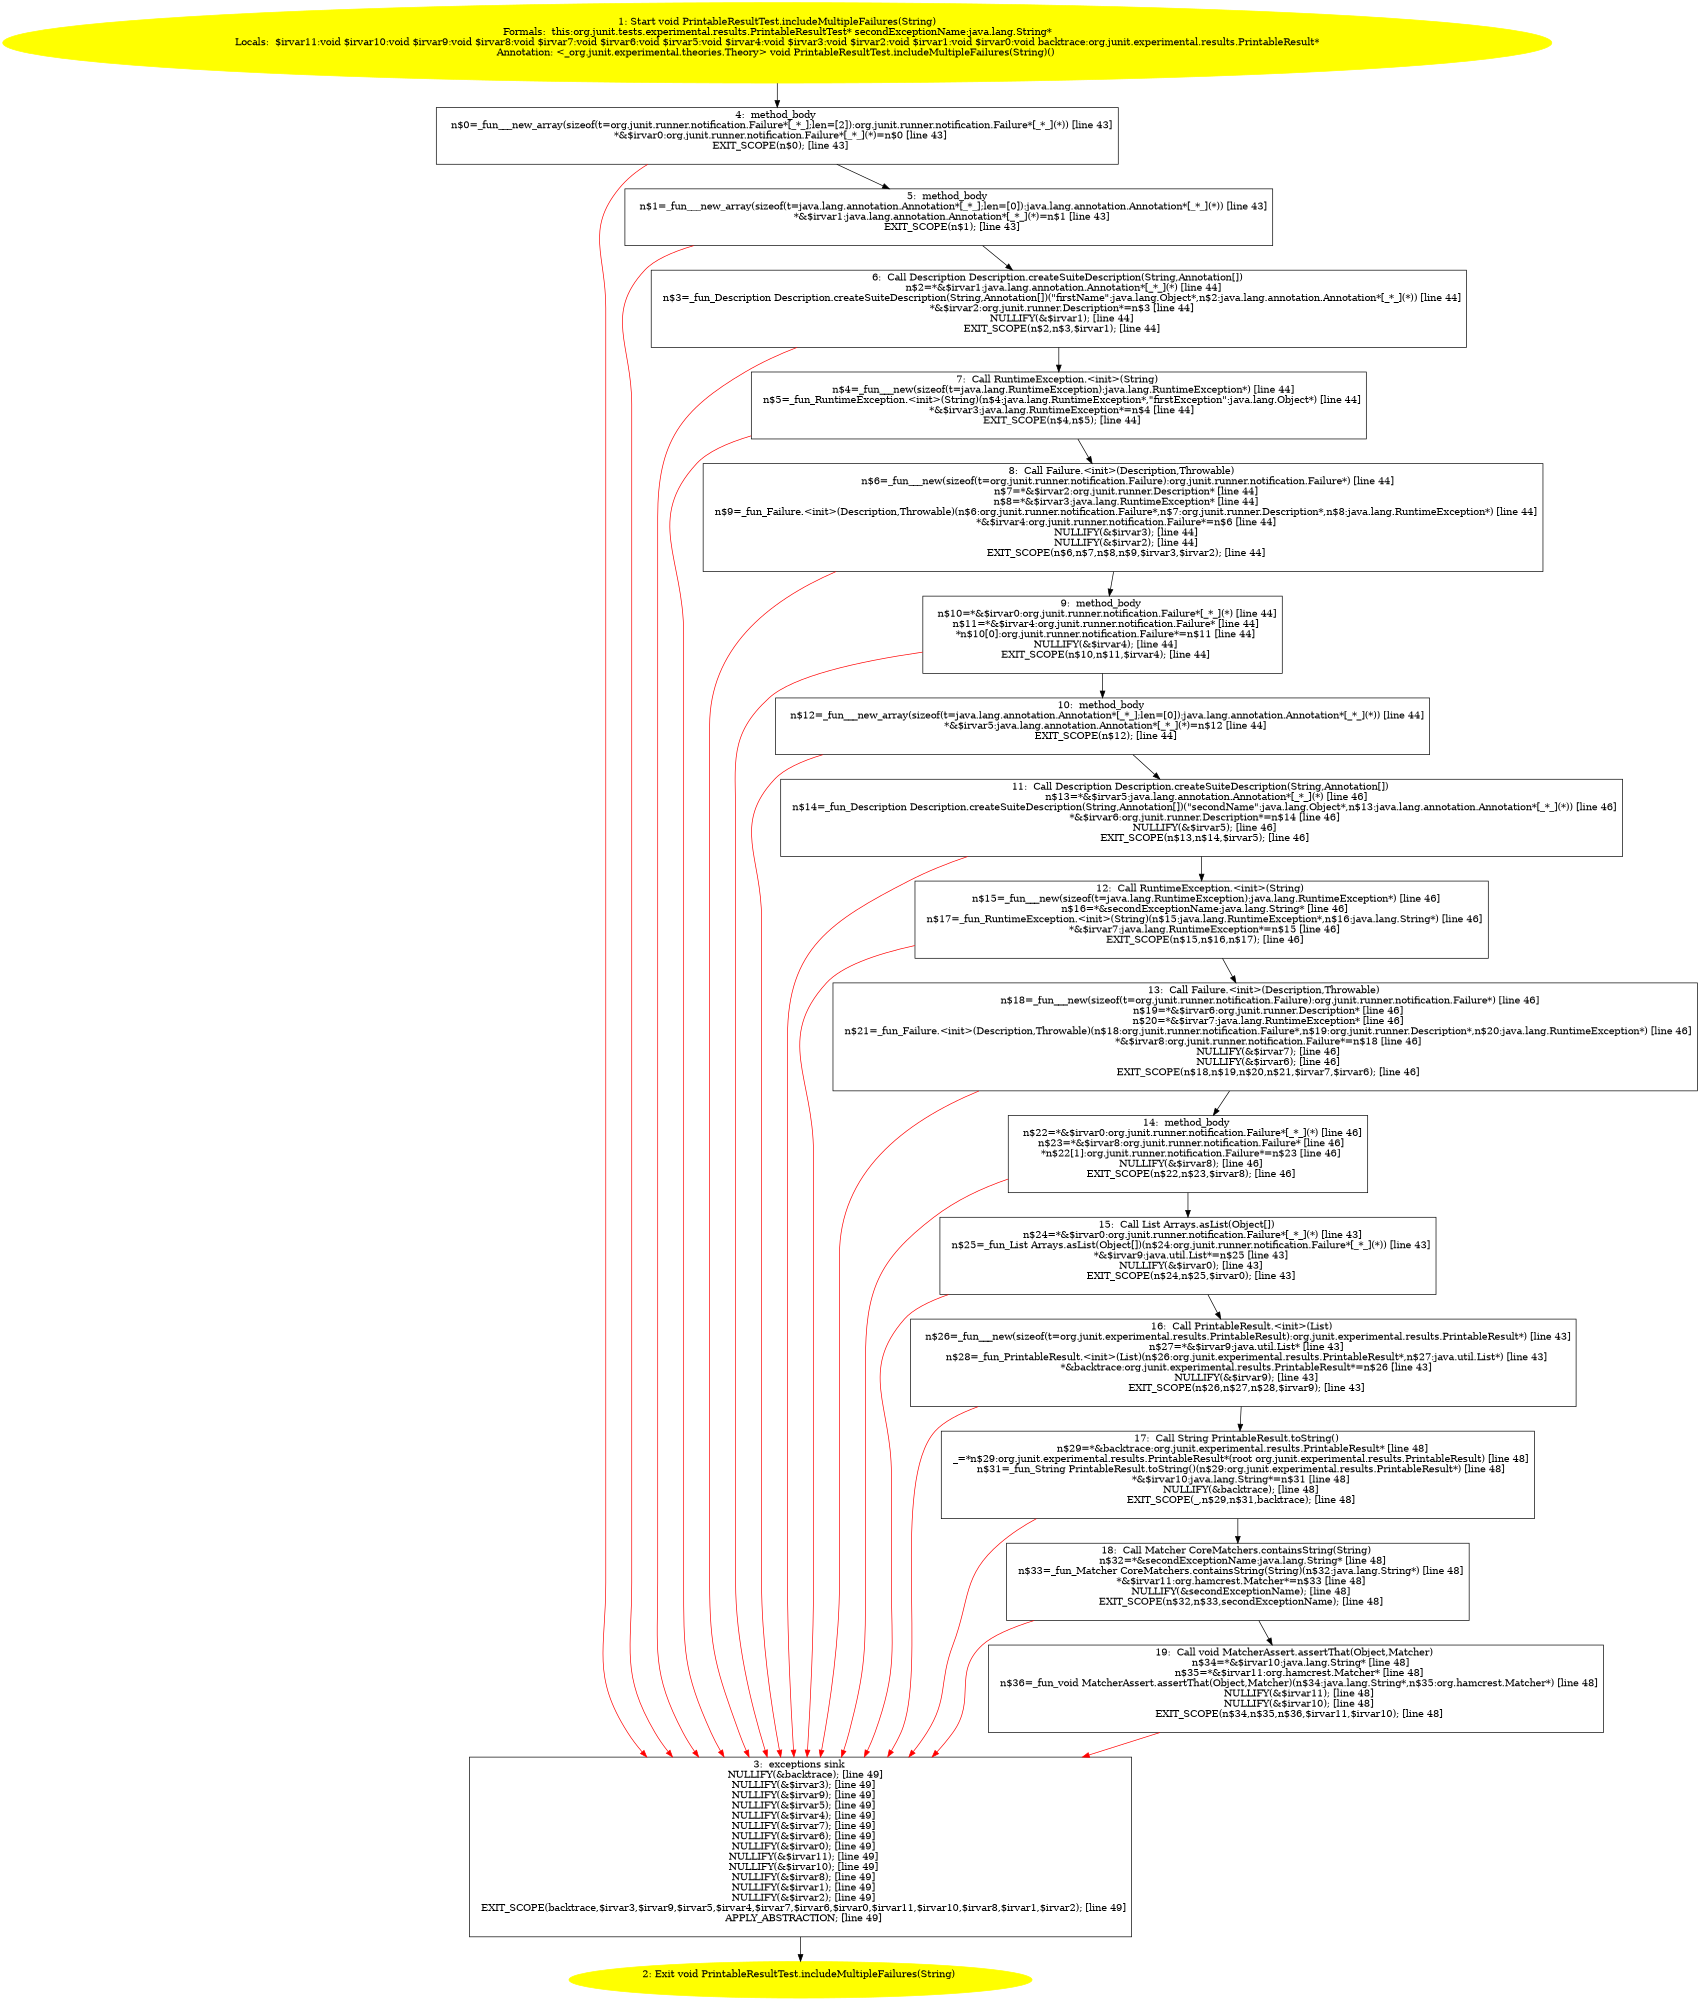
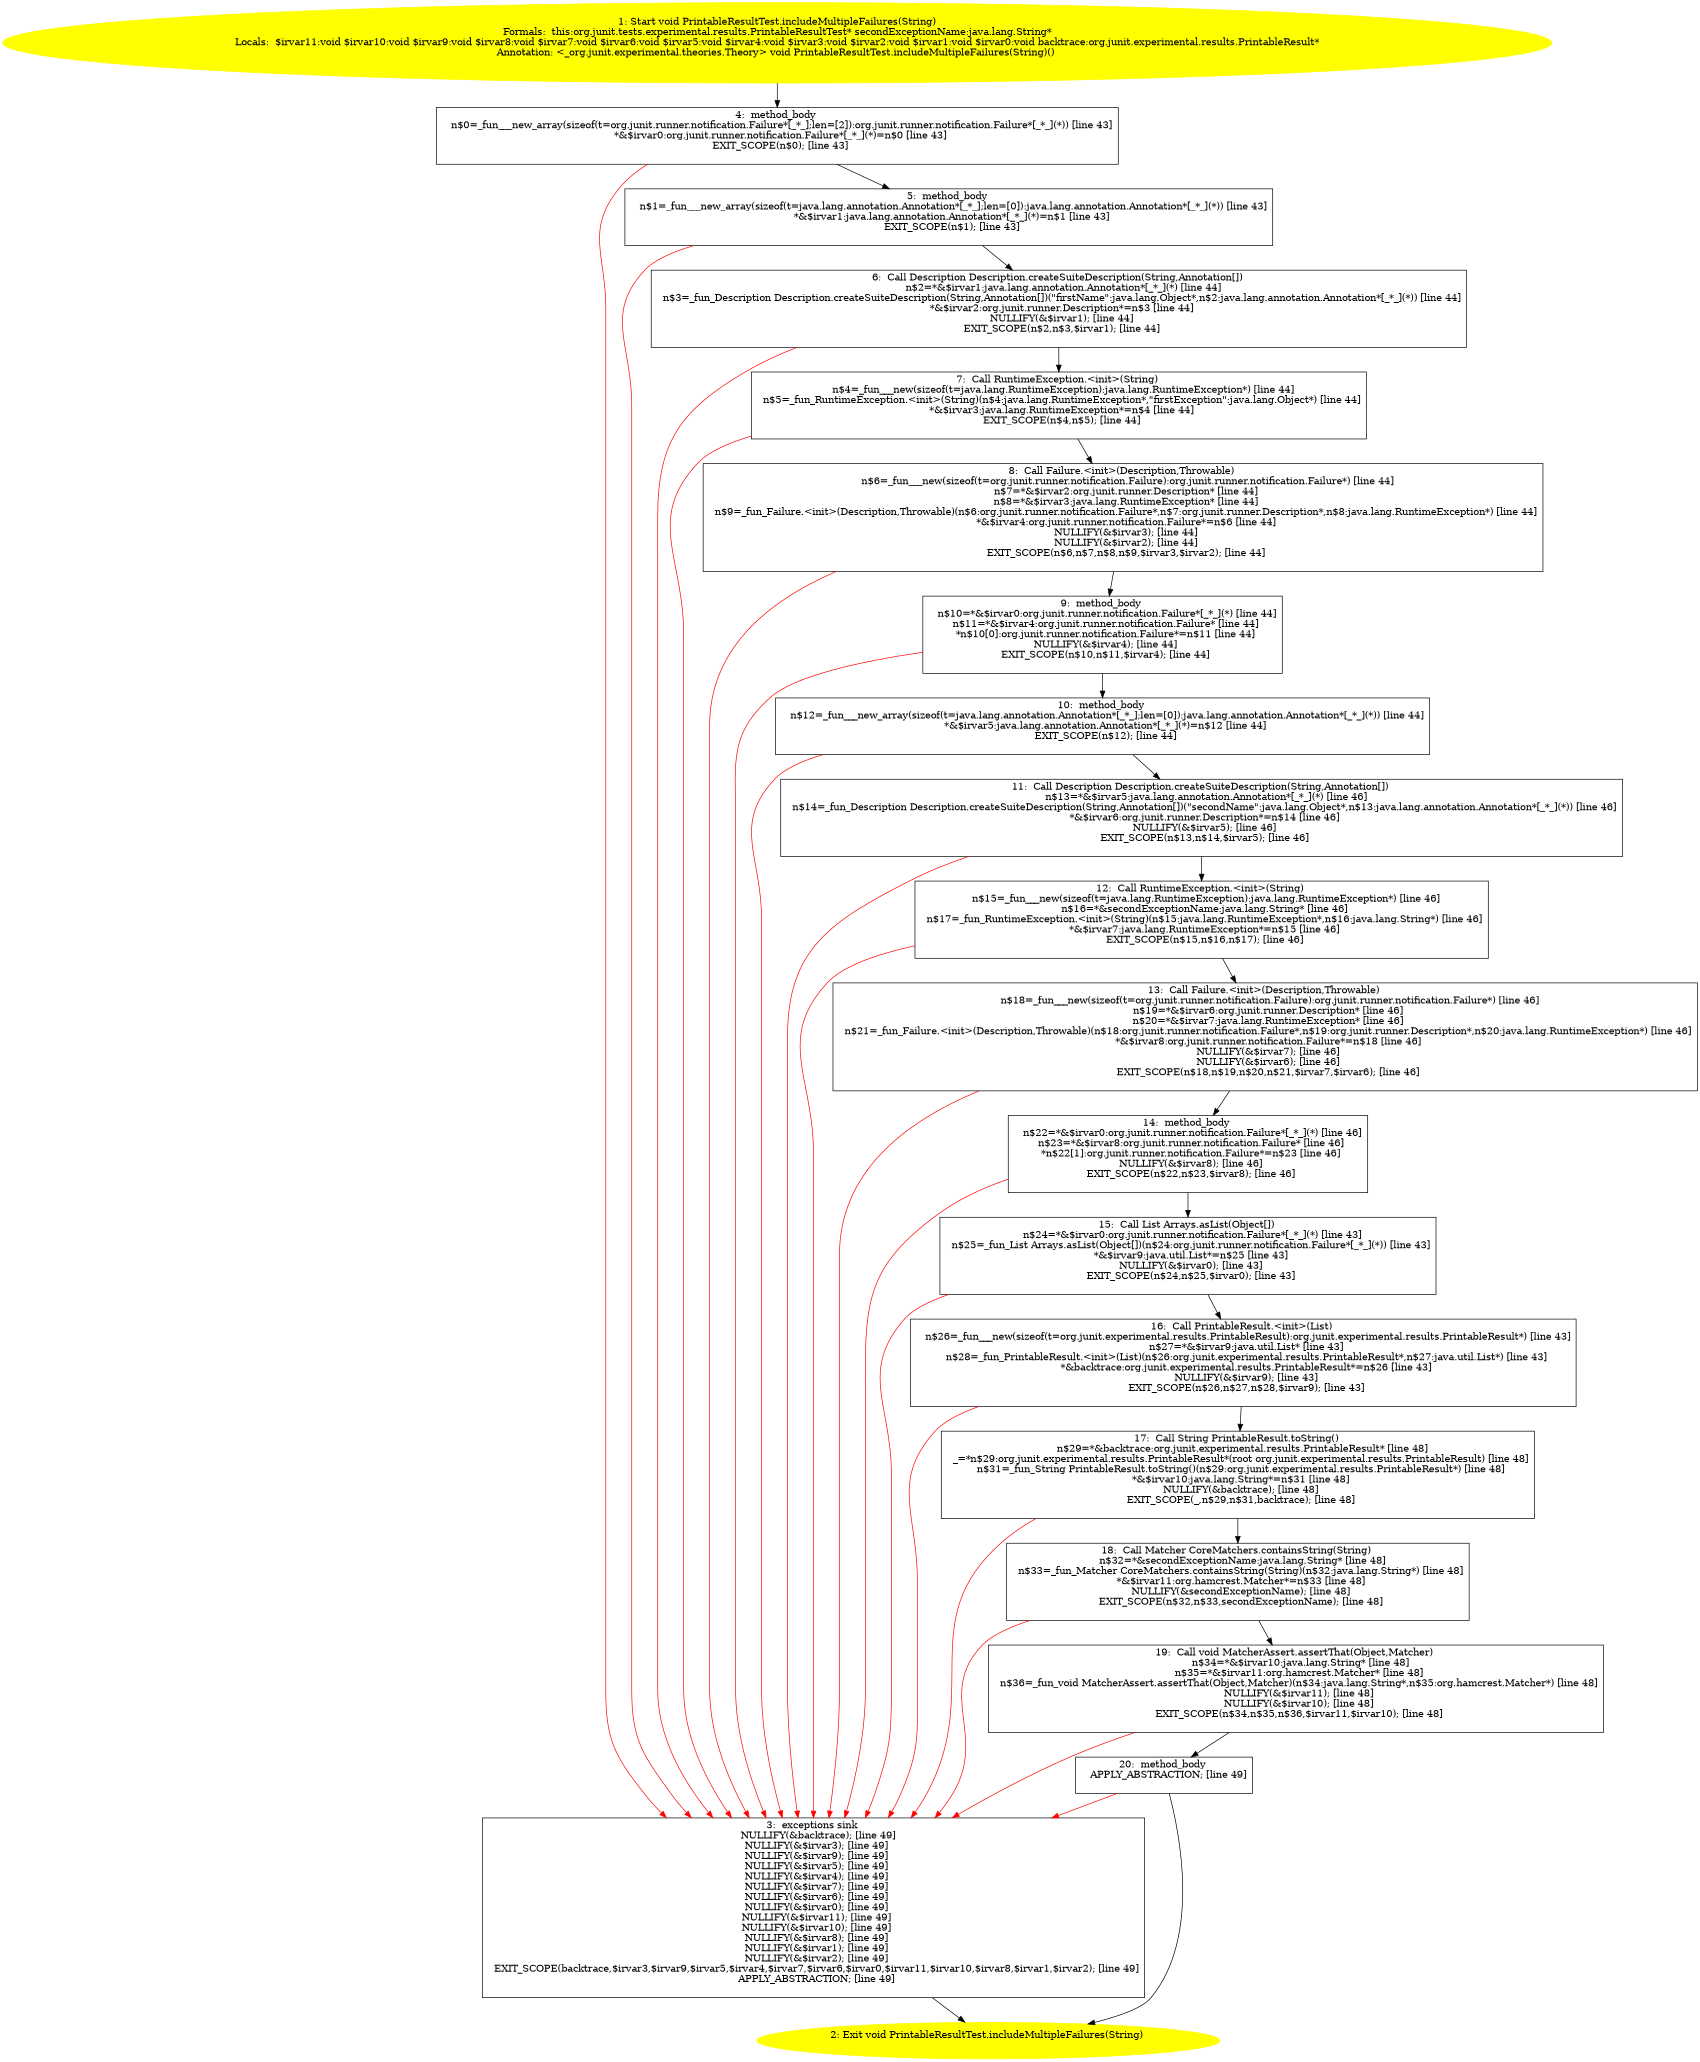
none -> (1164, 1775)
